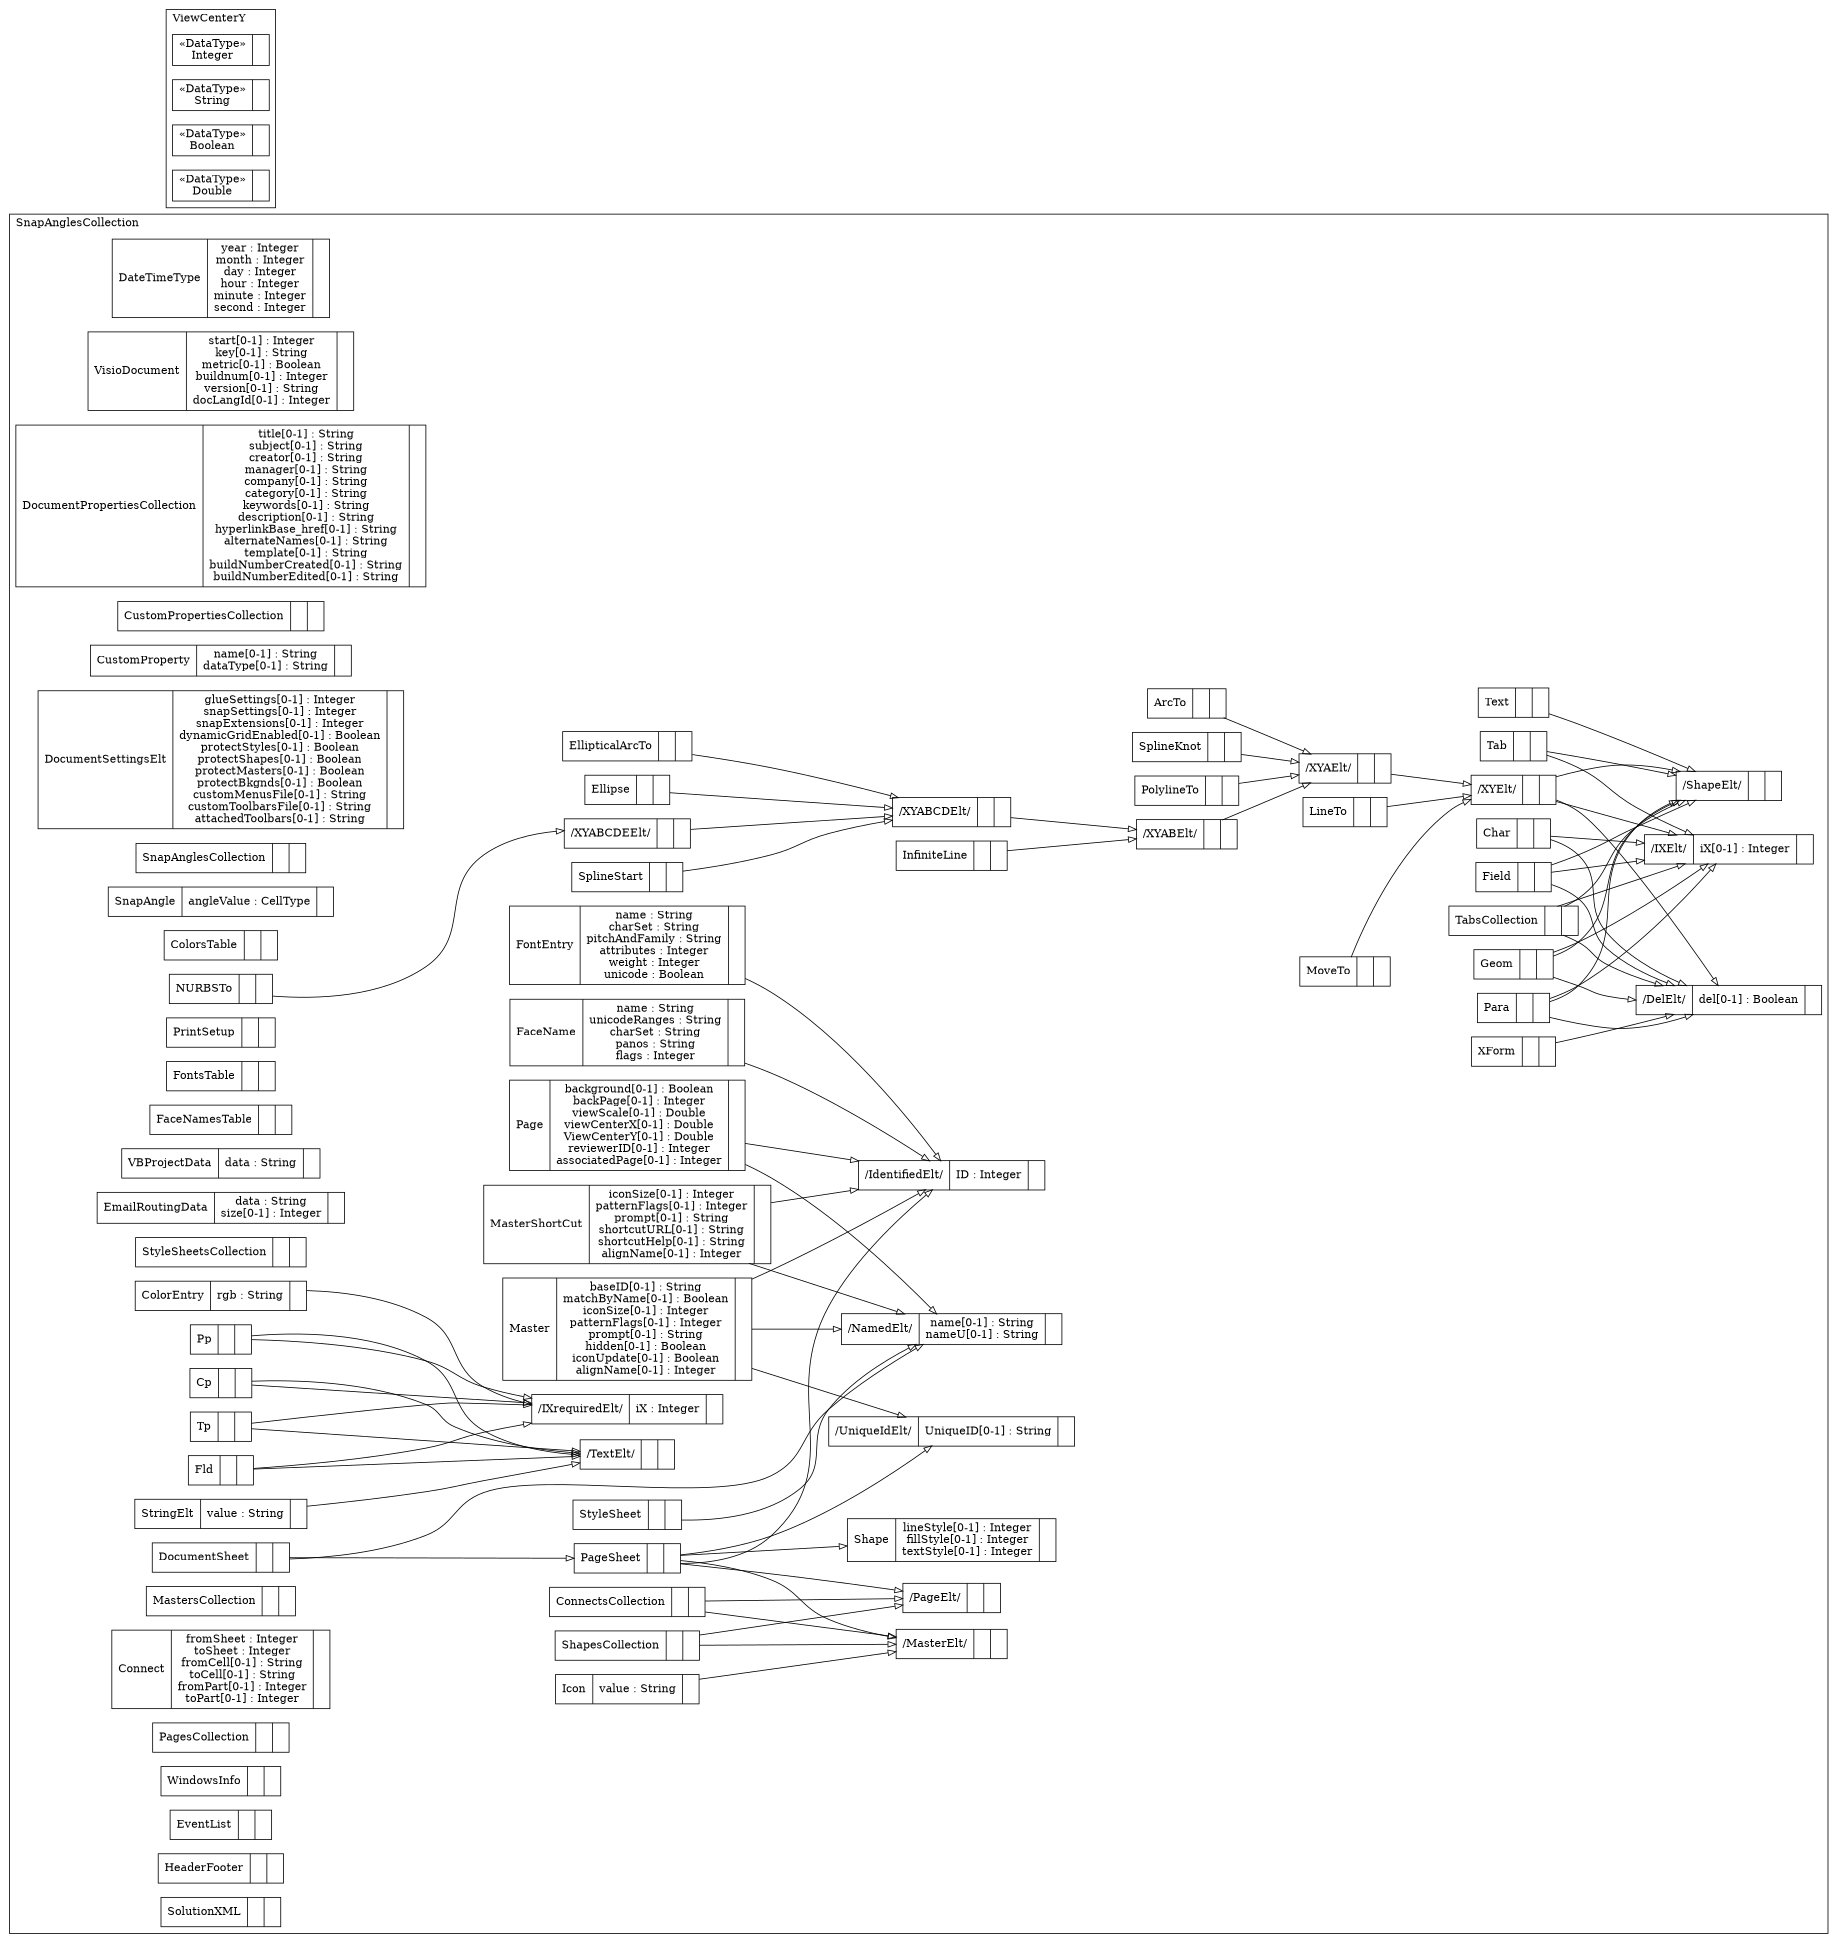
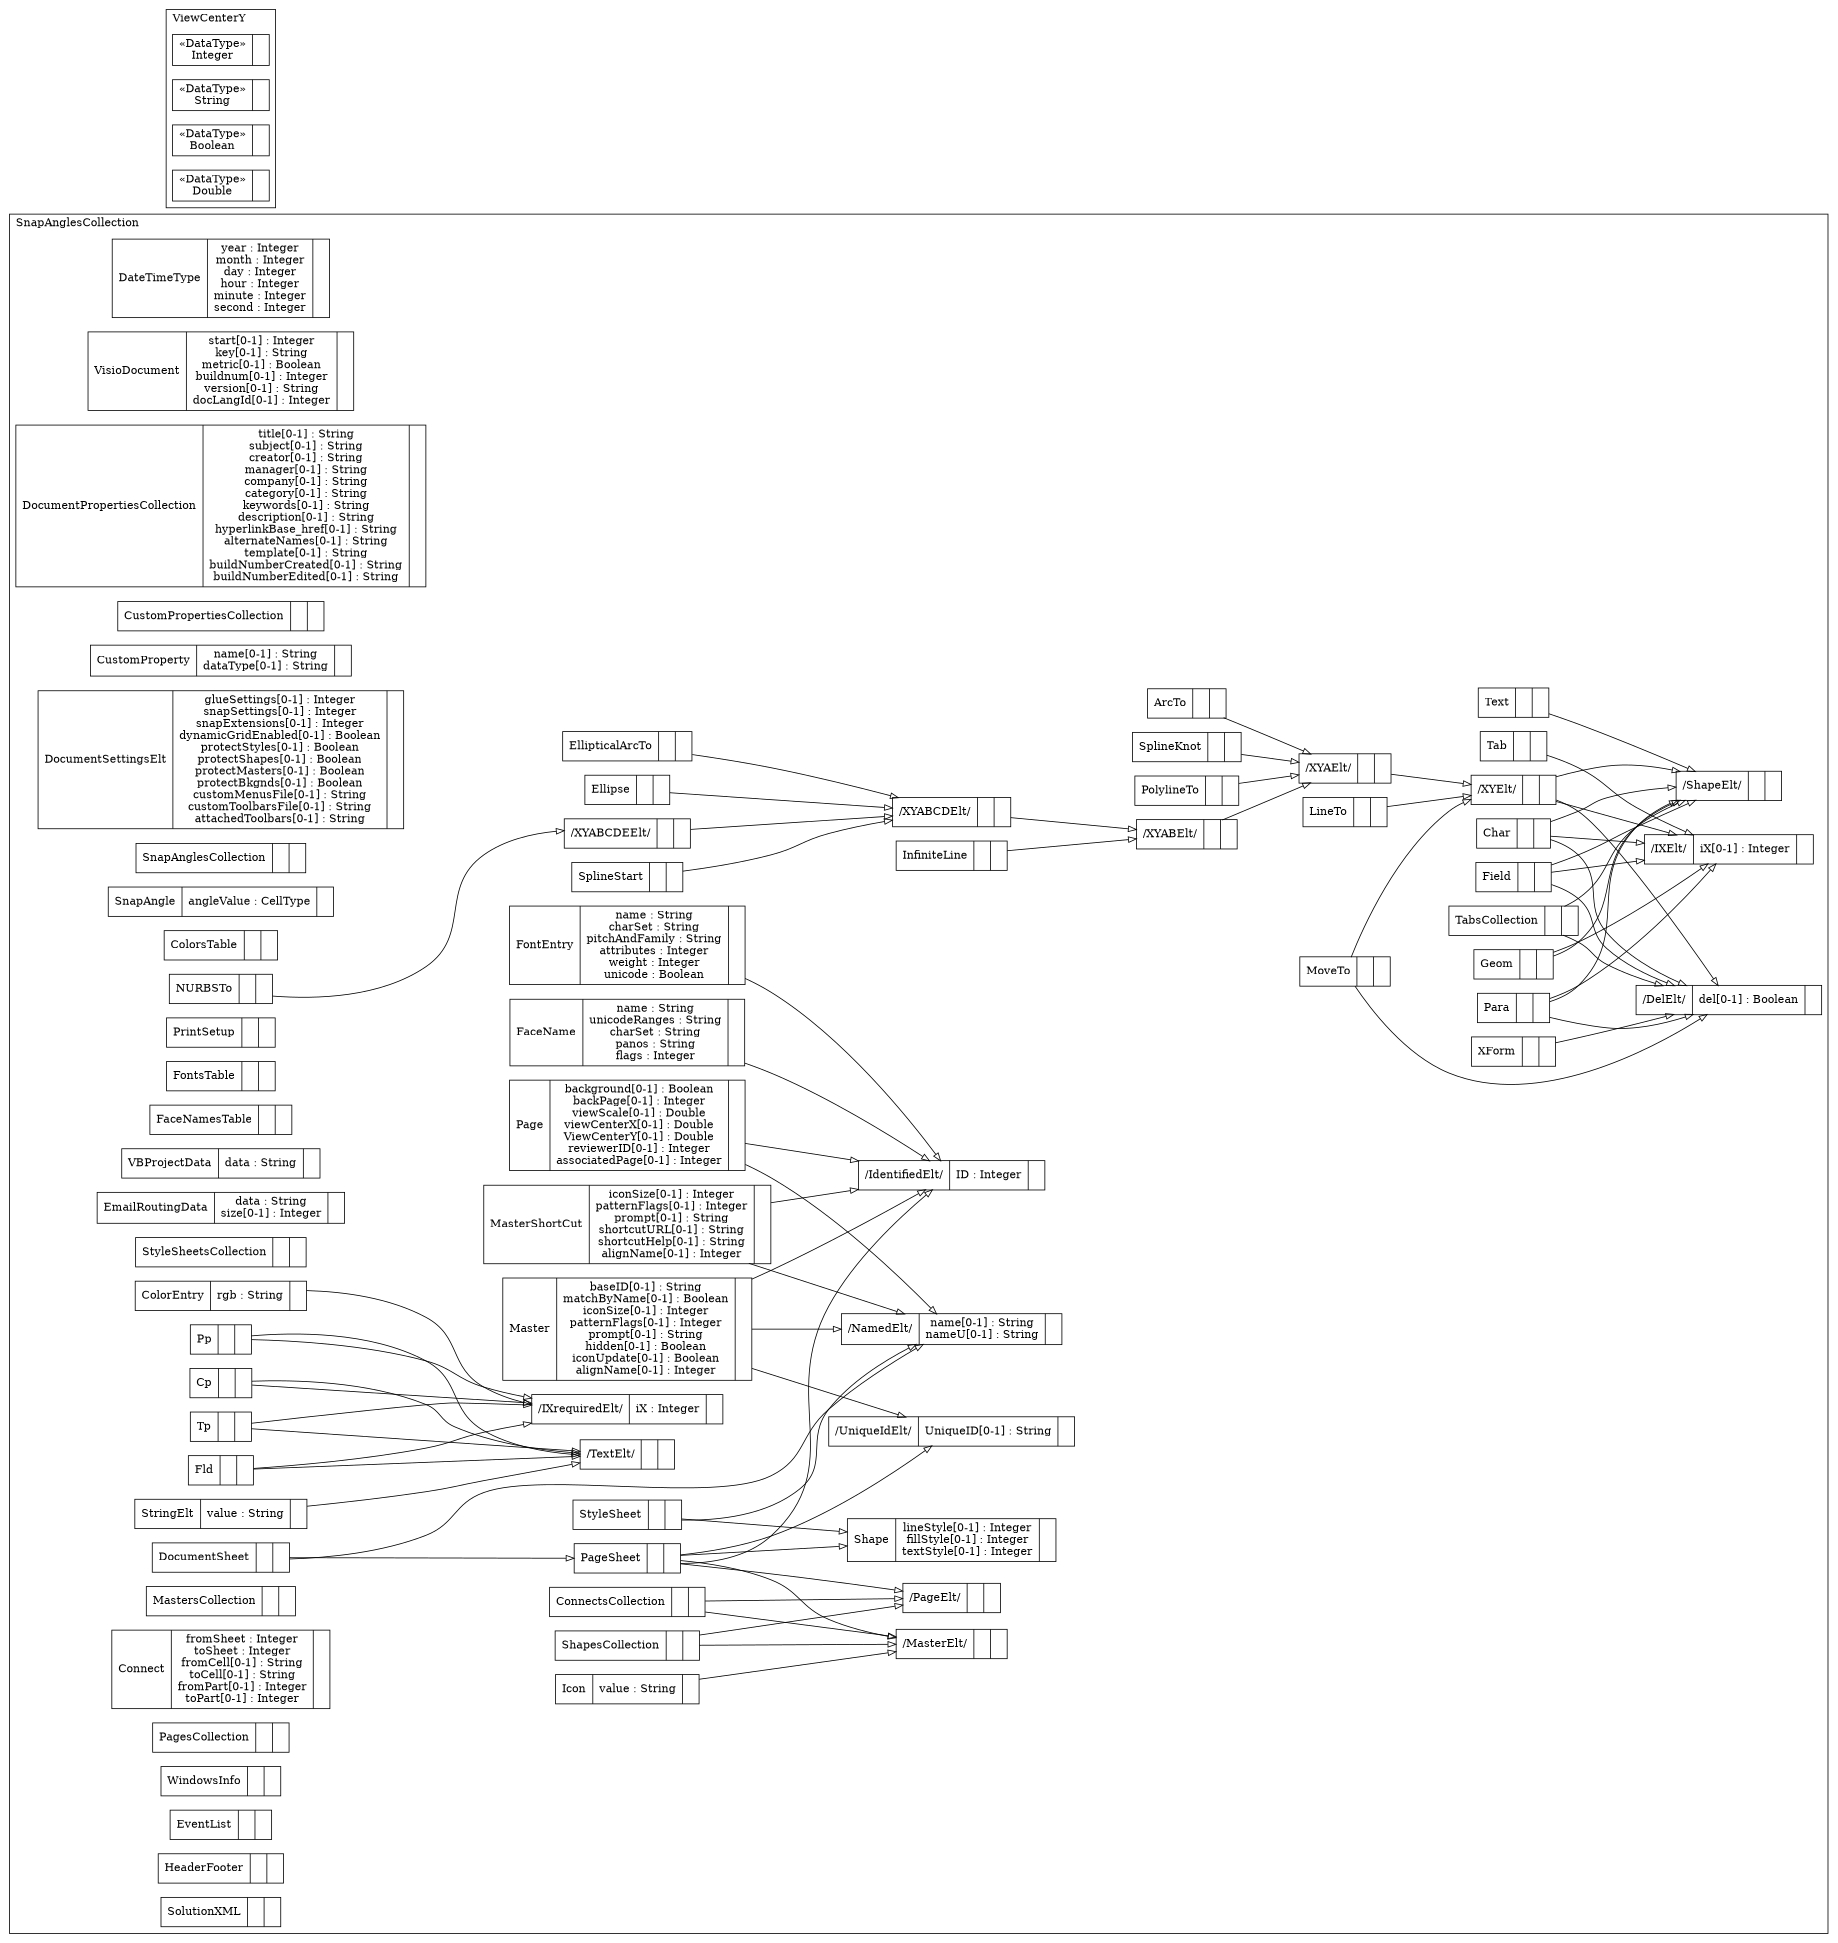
(1605, 762) -> (1607, 798)
(1617, 886) -> none
(1590, 991) -> (1516, 1084)
none -> (760, 1525)
